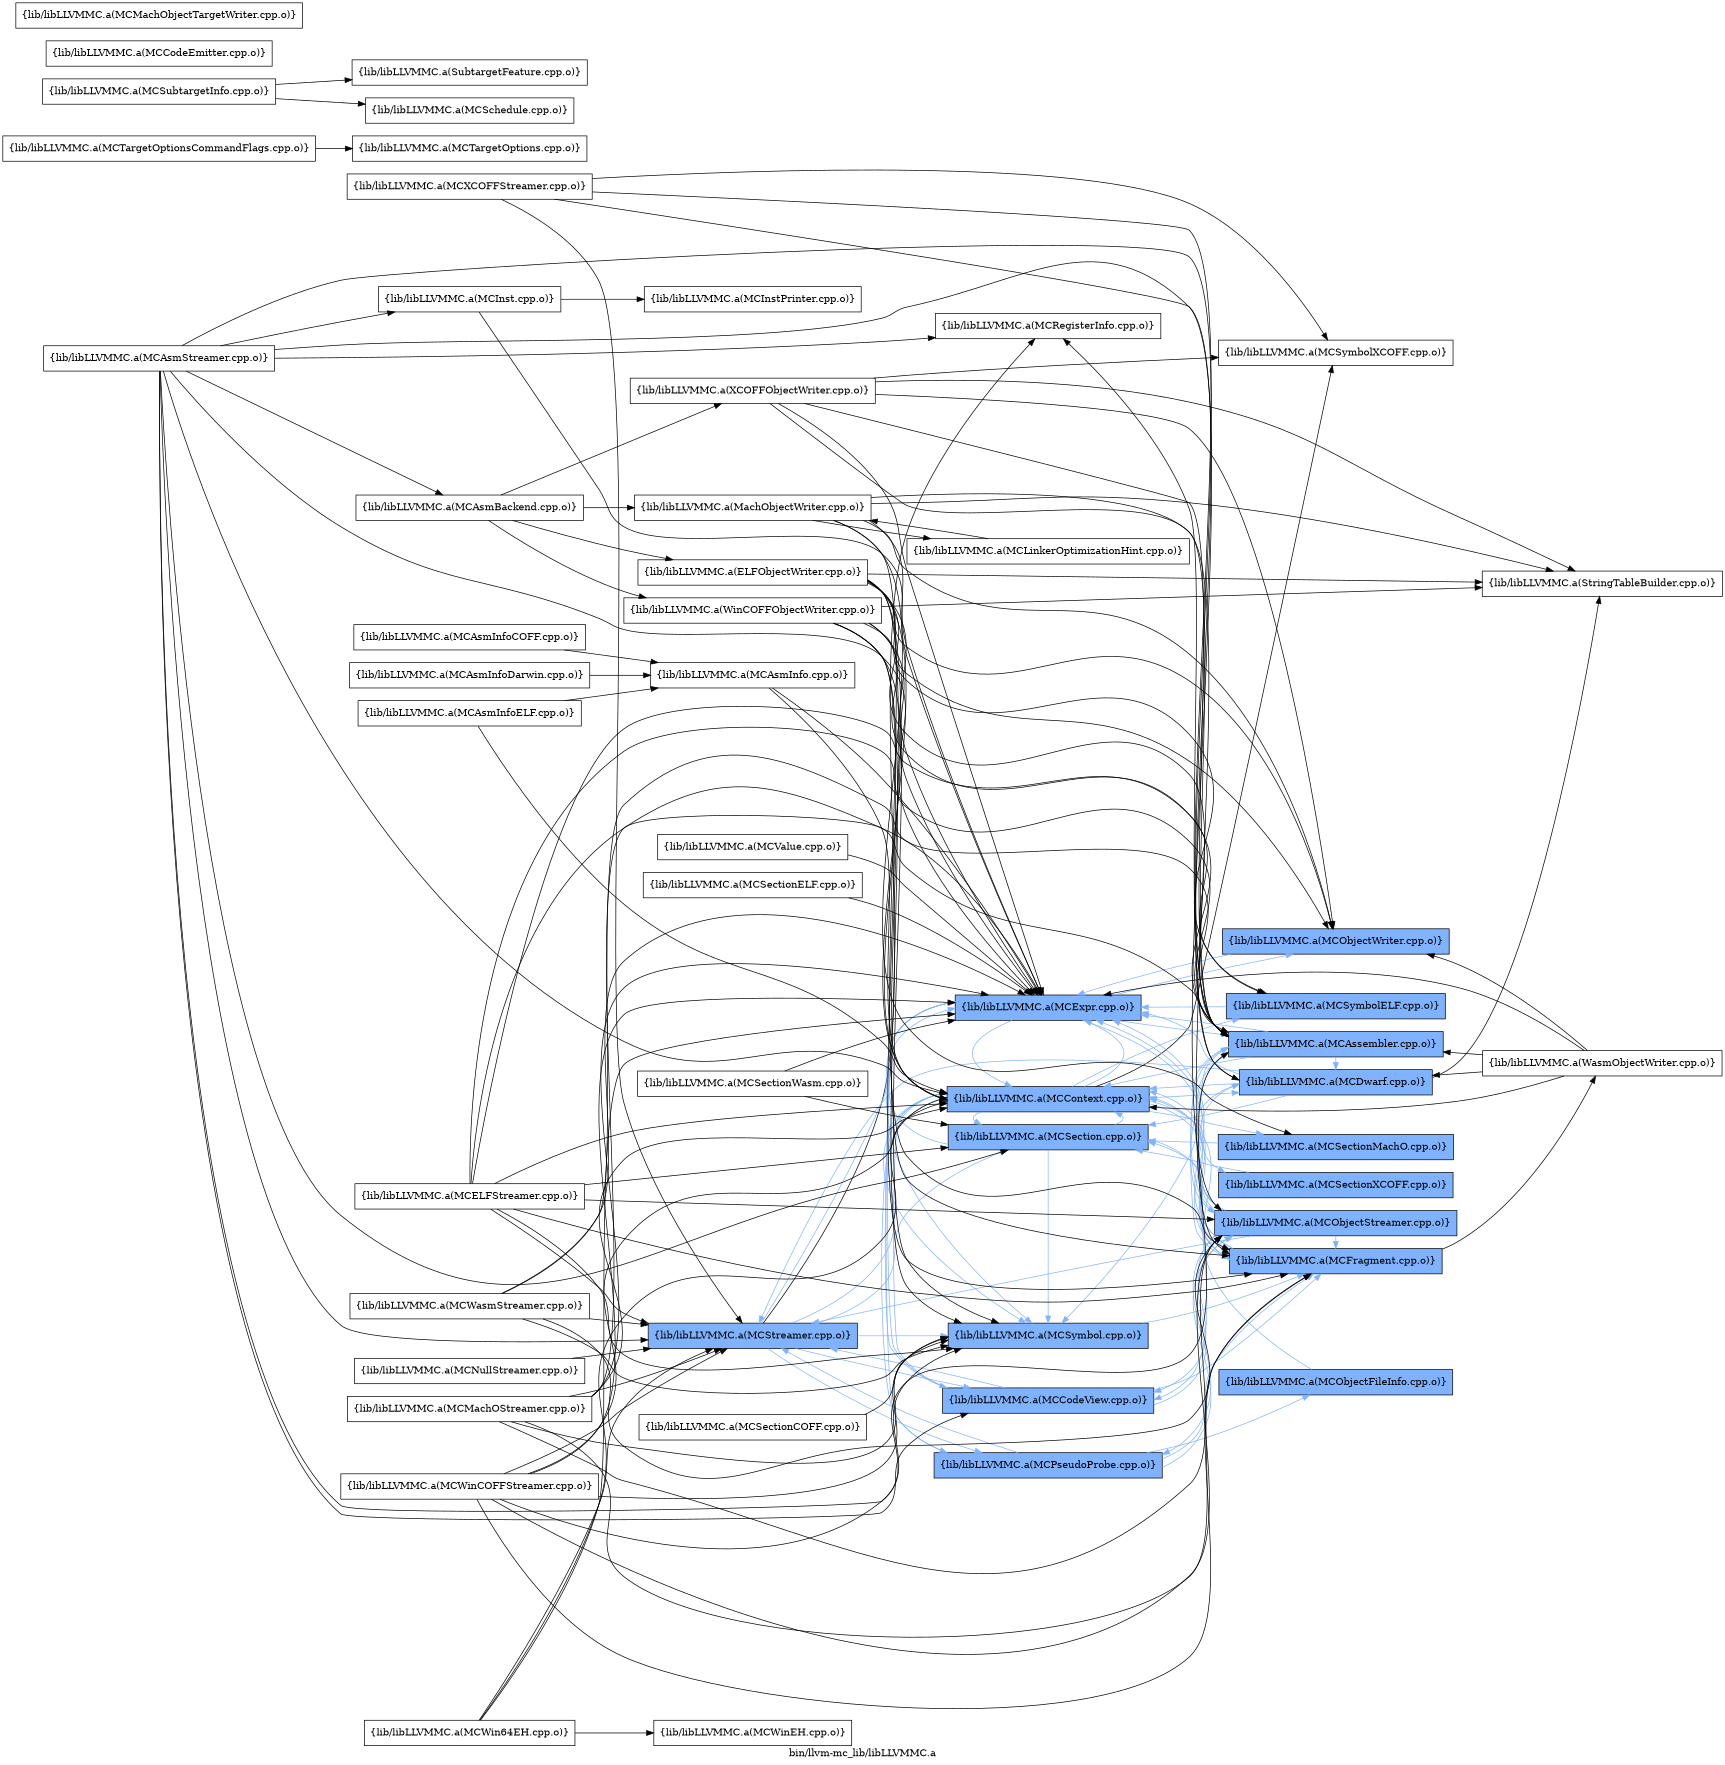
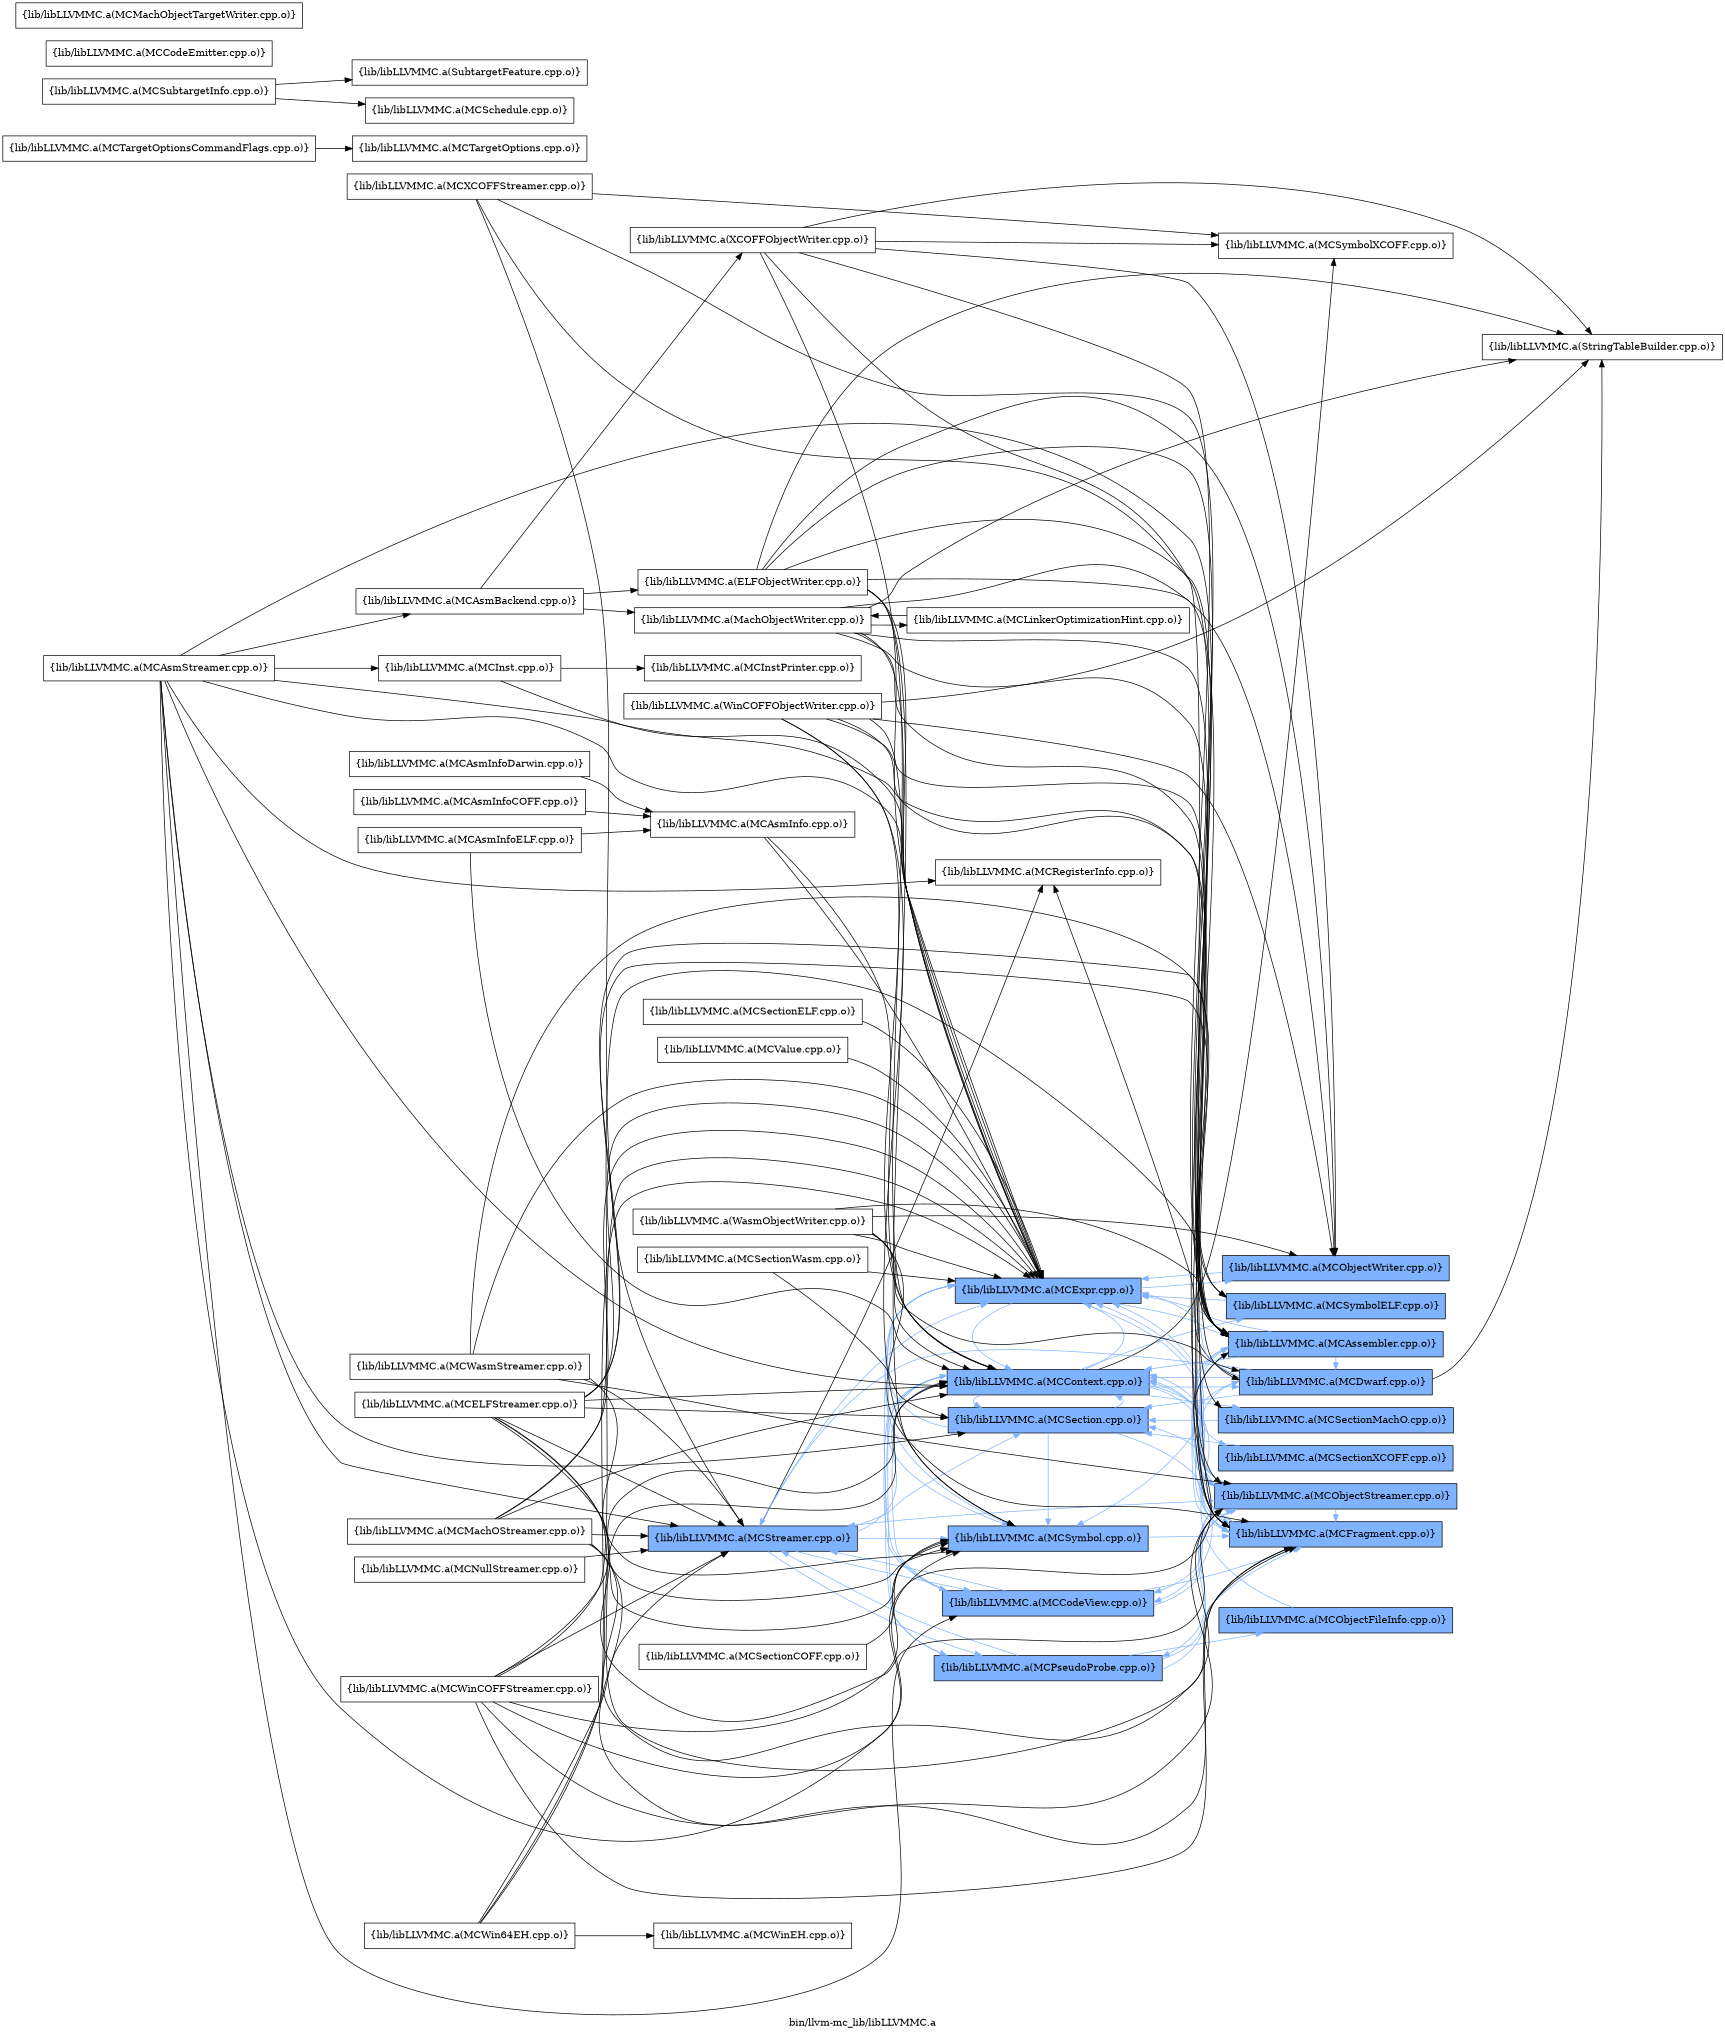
(561, 564) -> none
(1530, 1178) -> (958, 1482)
